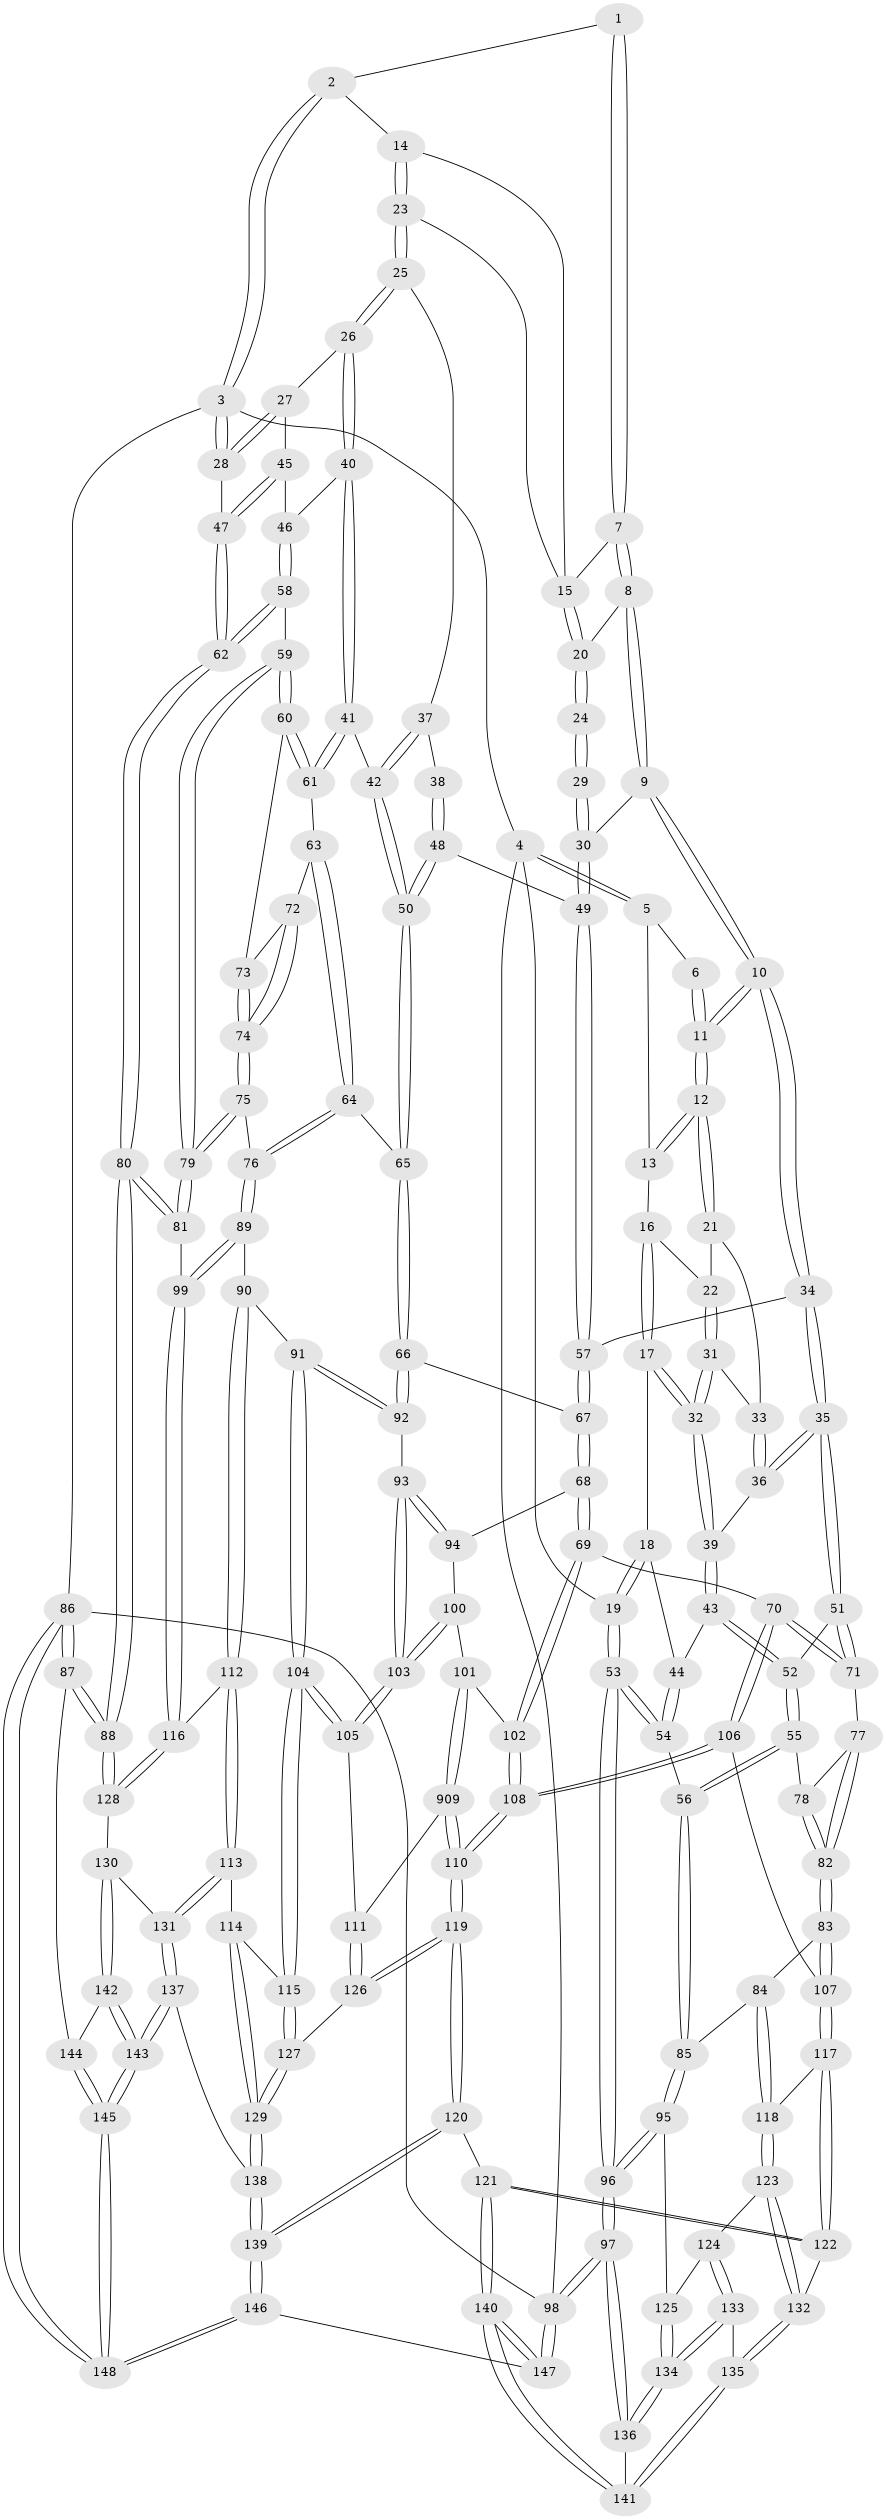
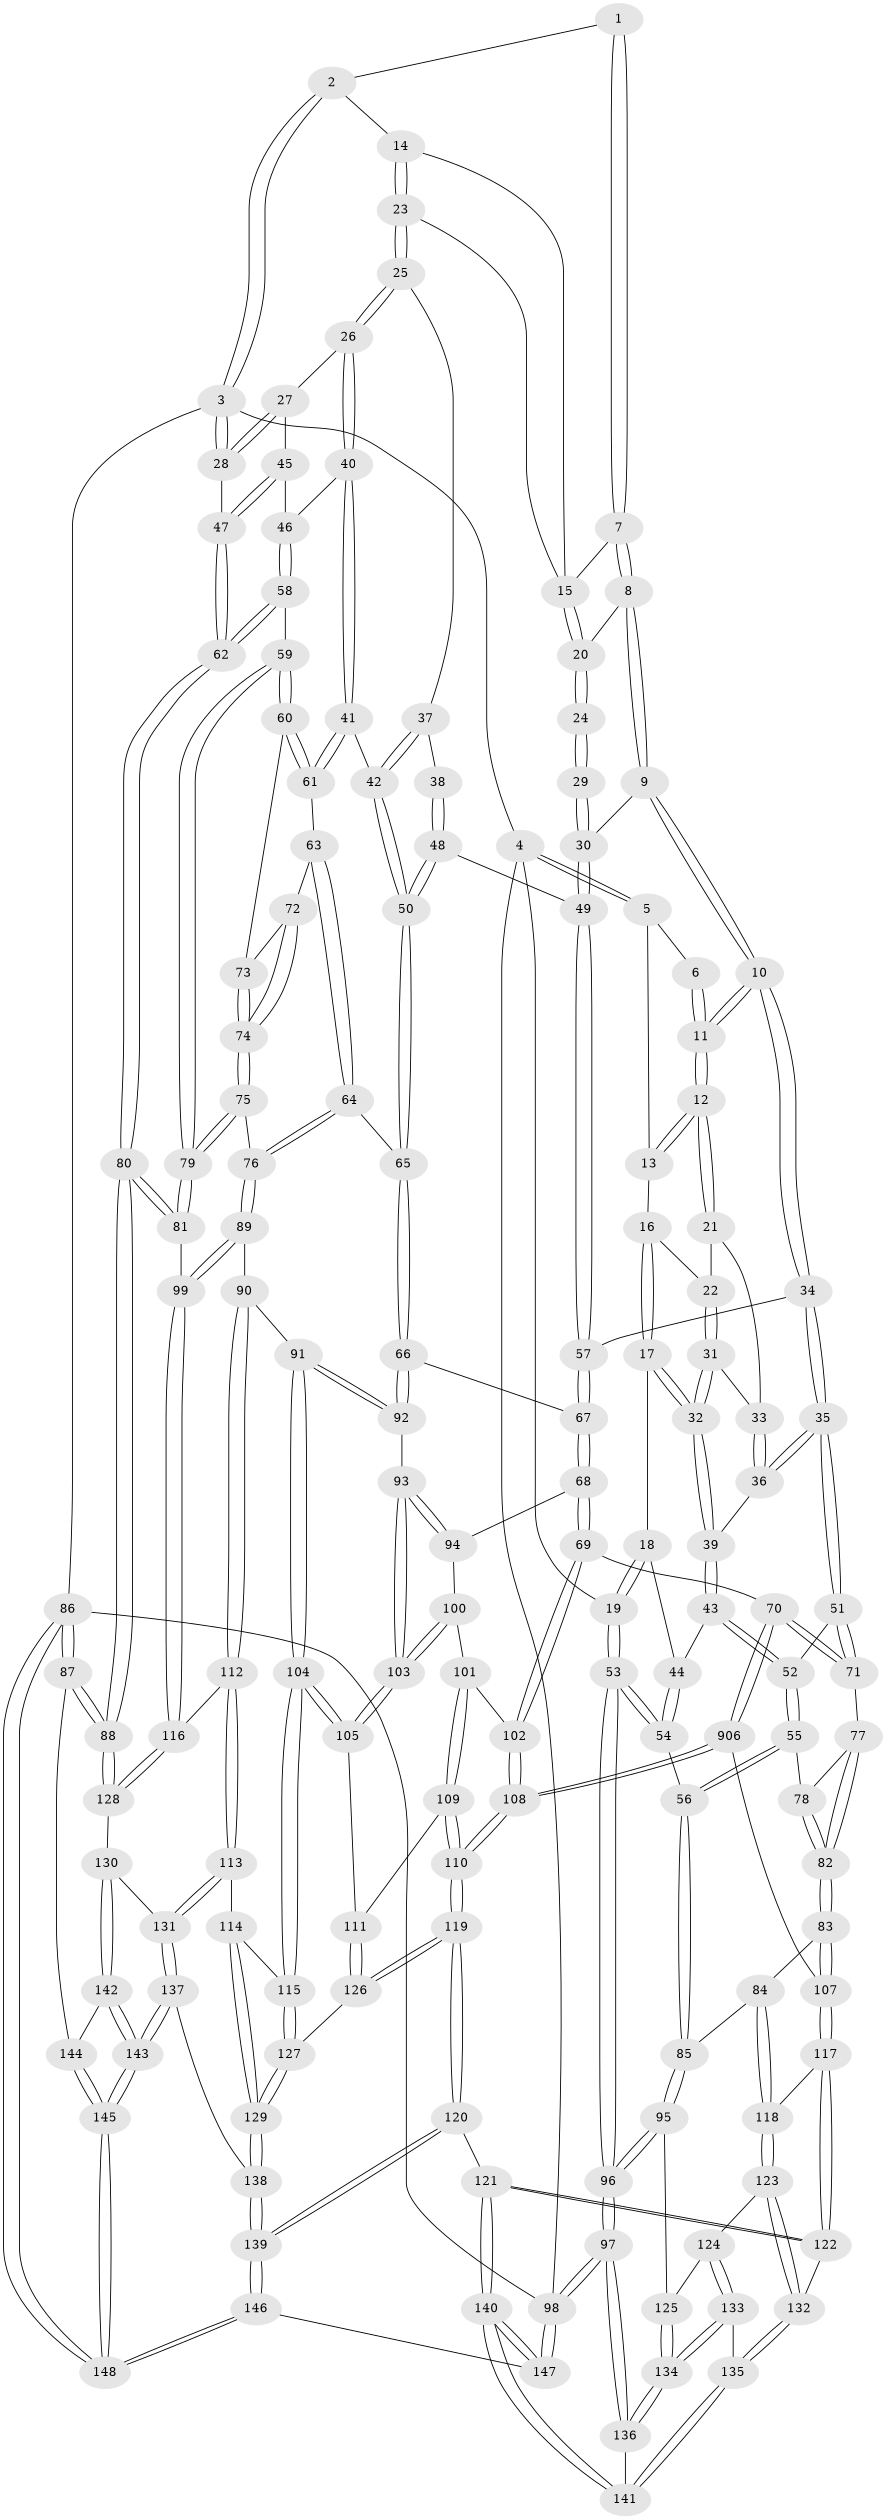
(730, 1737) -> (730, 1737)
(449, 1800) -> (449, 1800)
